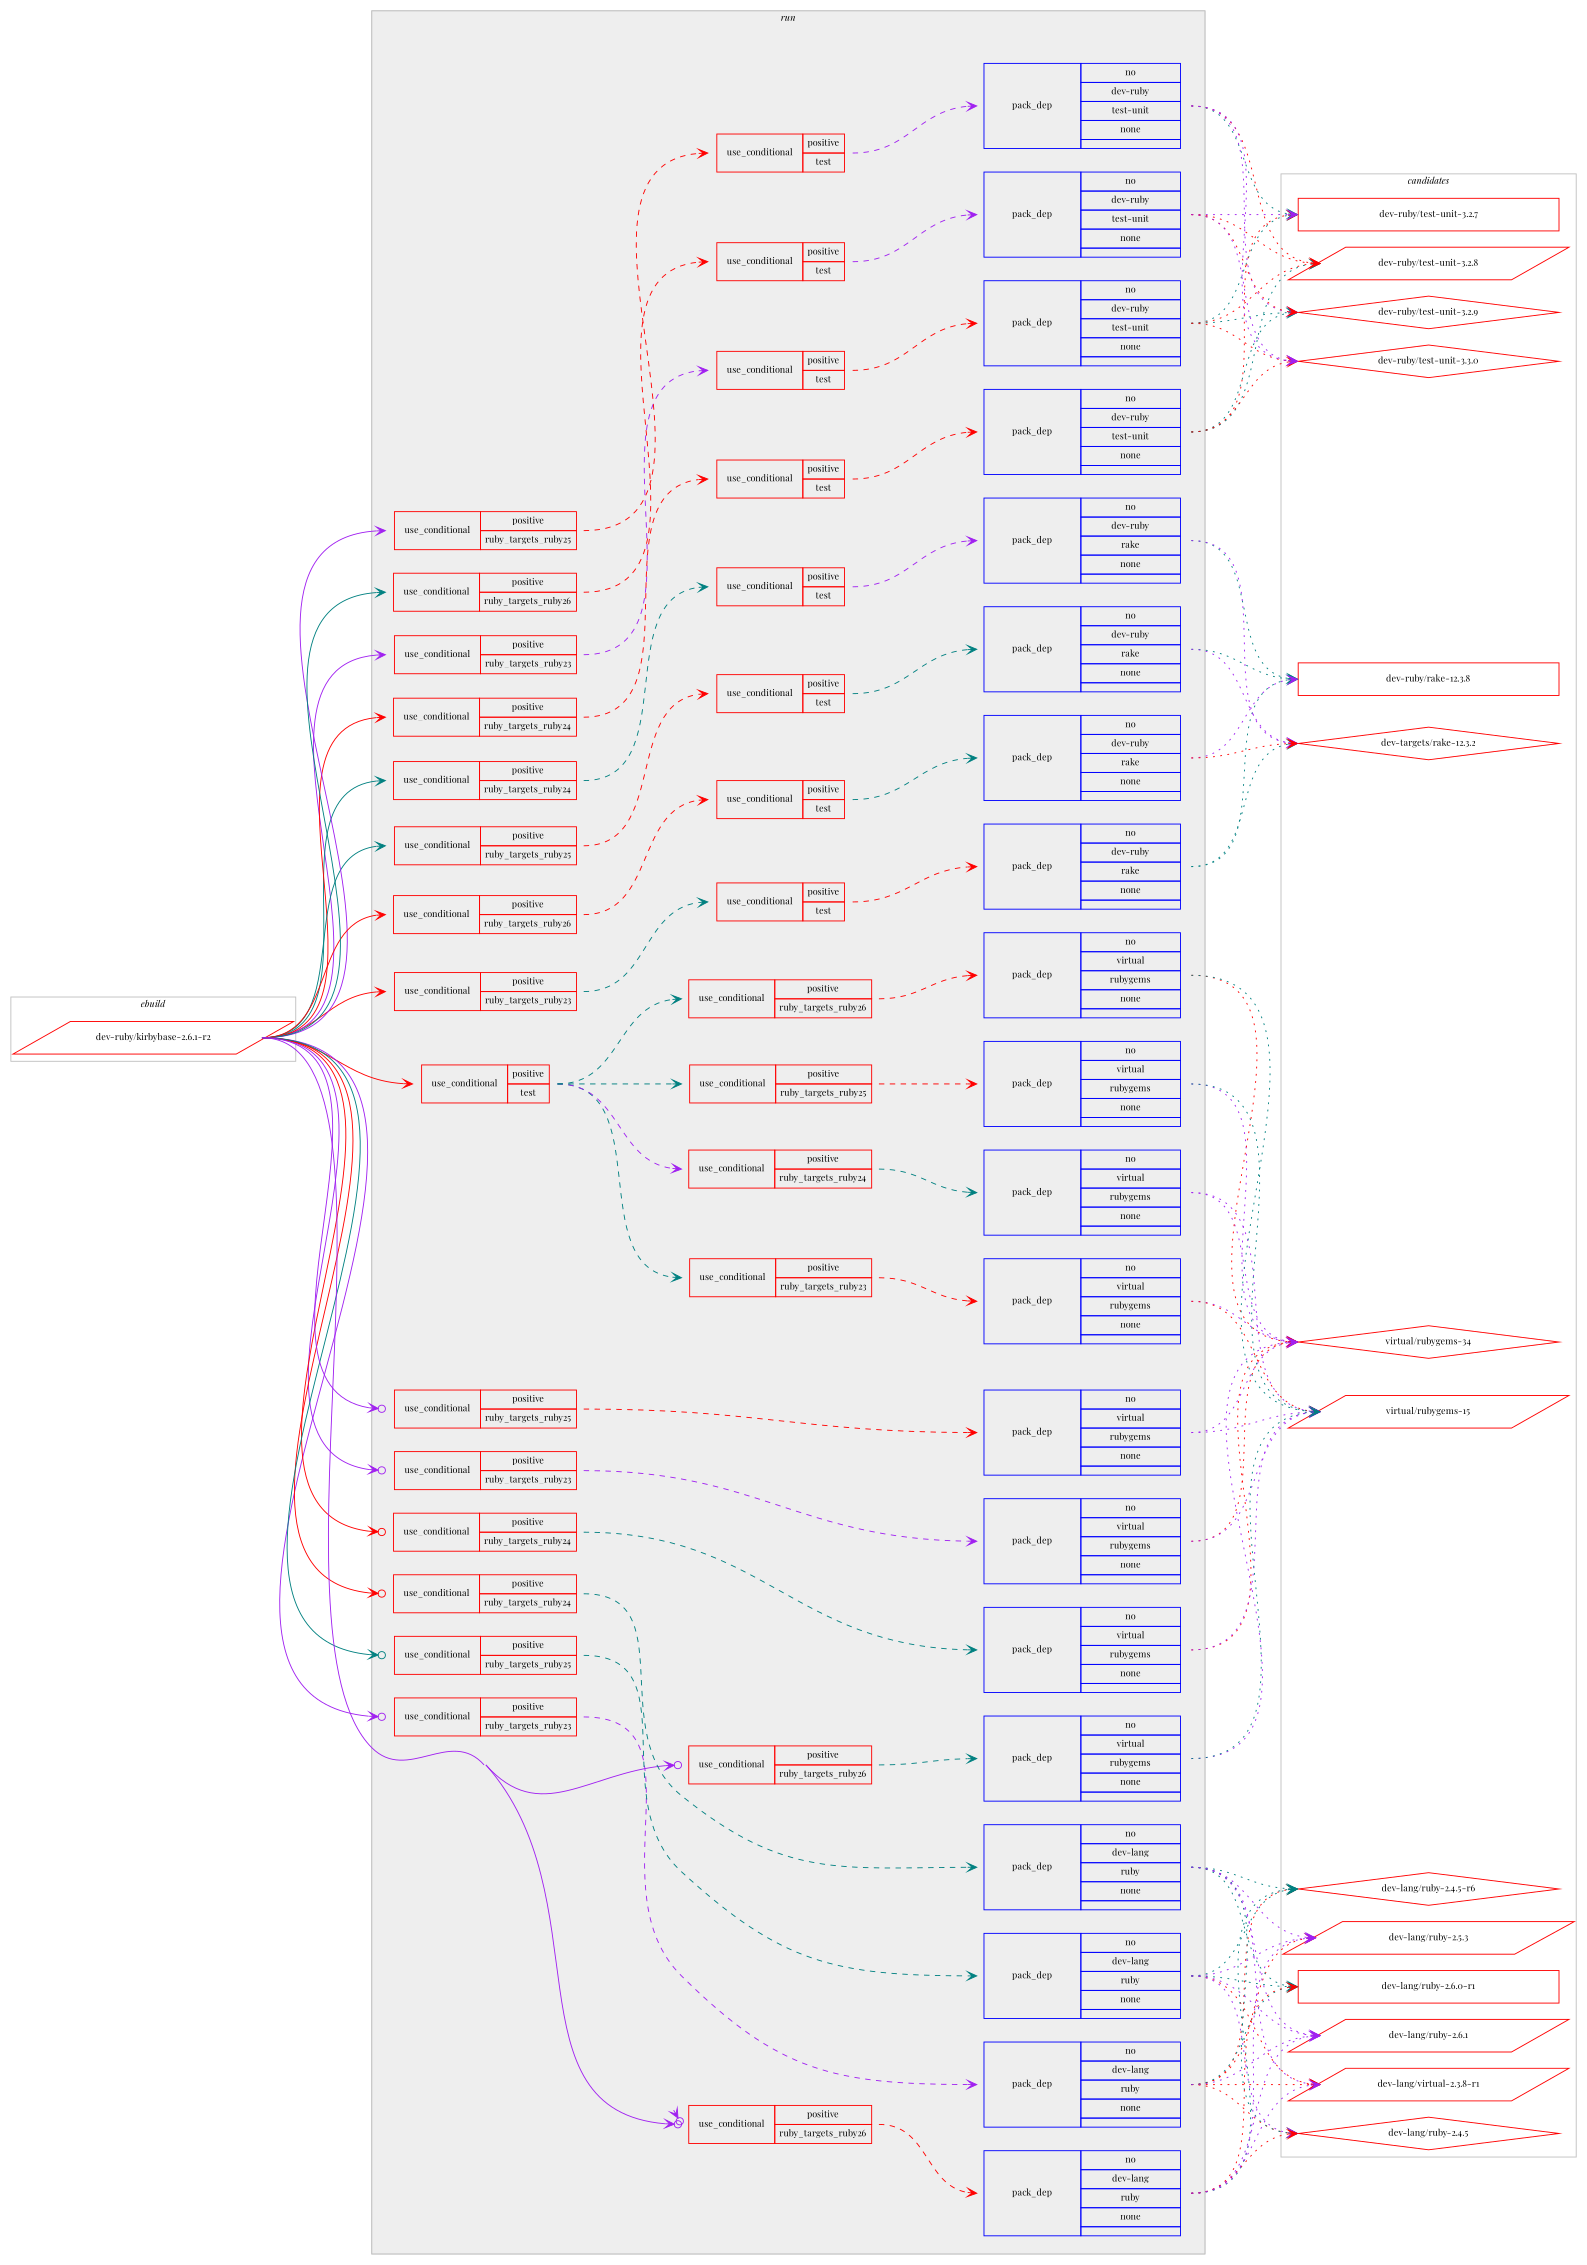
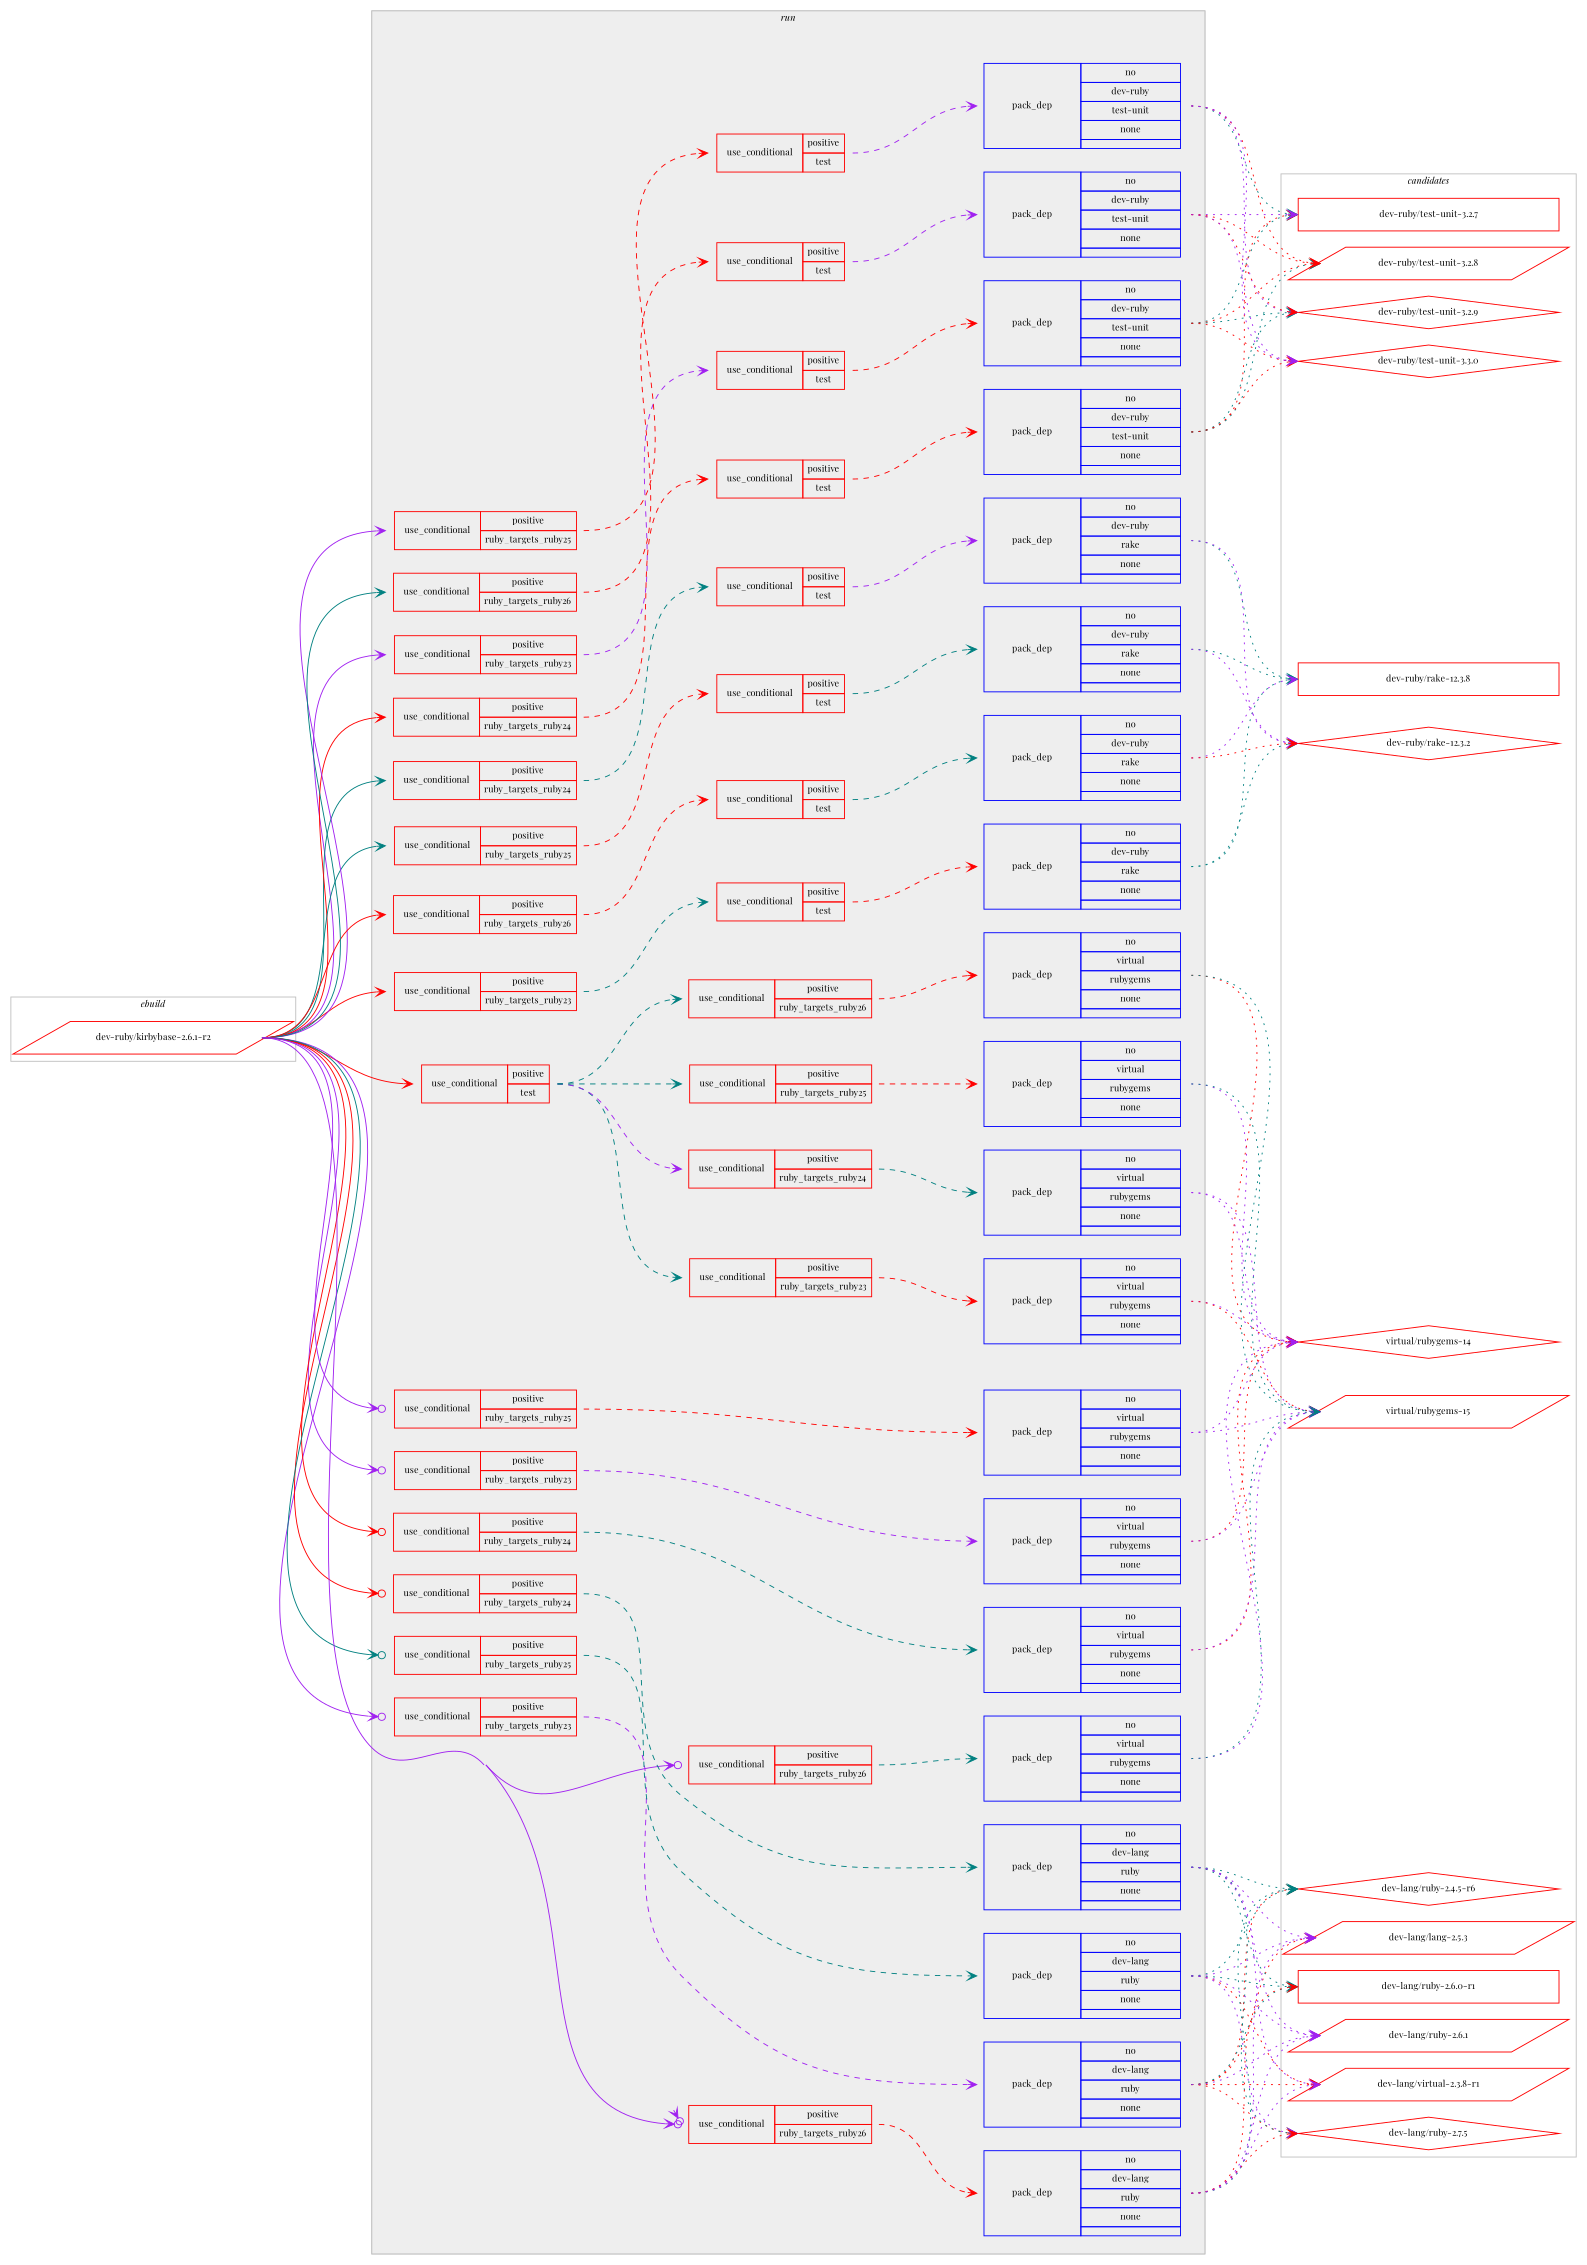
(1429, 743) -> (1429, 743)
(1429, 1342) -> (1429, 1342)
(1429, 1938) -> (1429, 1938)
(1429, 2133) -> (1429, 2133)
